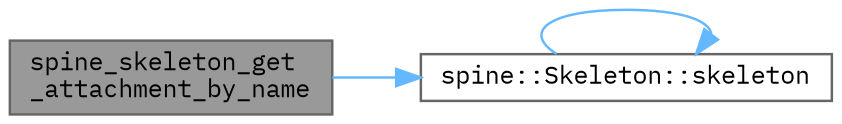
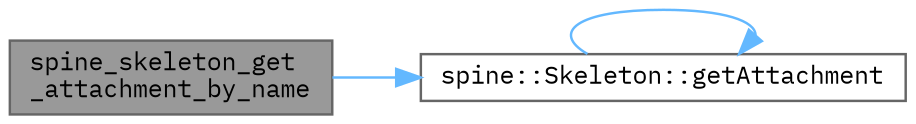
(626, 78) -> (663, 78)
